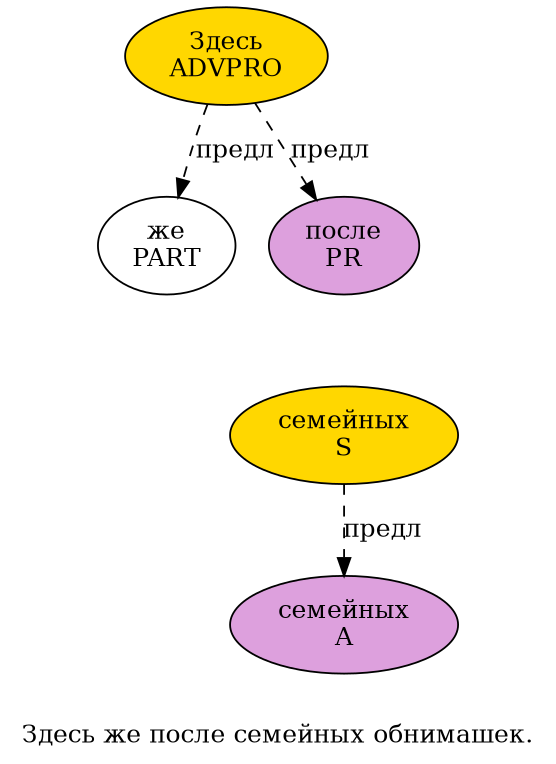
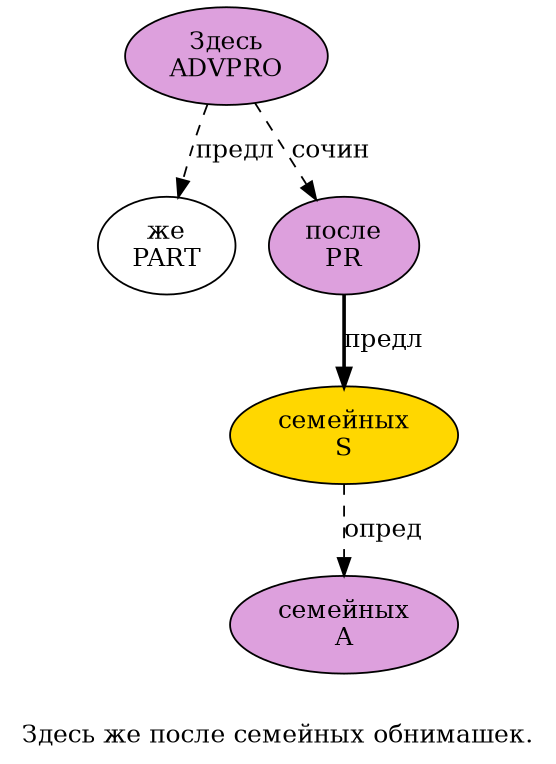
(226, 56) -> (226, 56)
(331, 151) -> (331, 151)
none -> (344, 331)
(383, 530) -> (383, 530)
